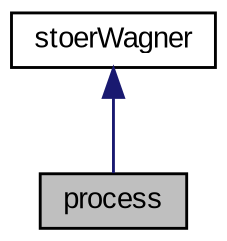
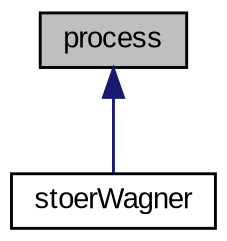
(113, 136) -> (113, 136)
